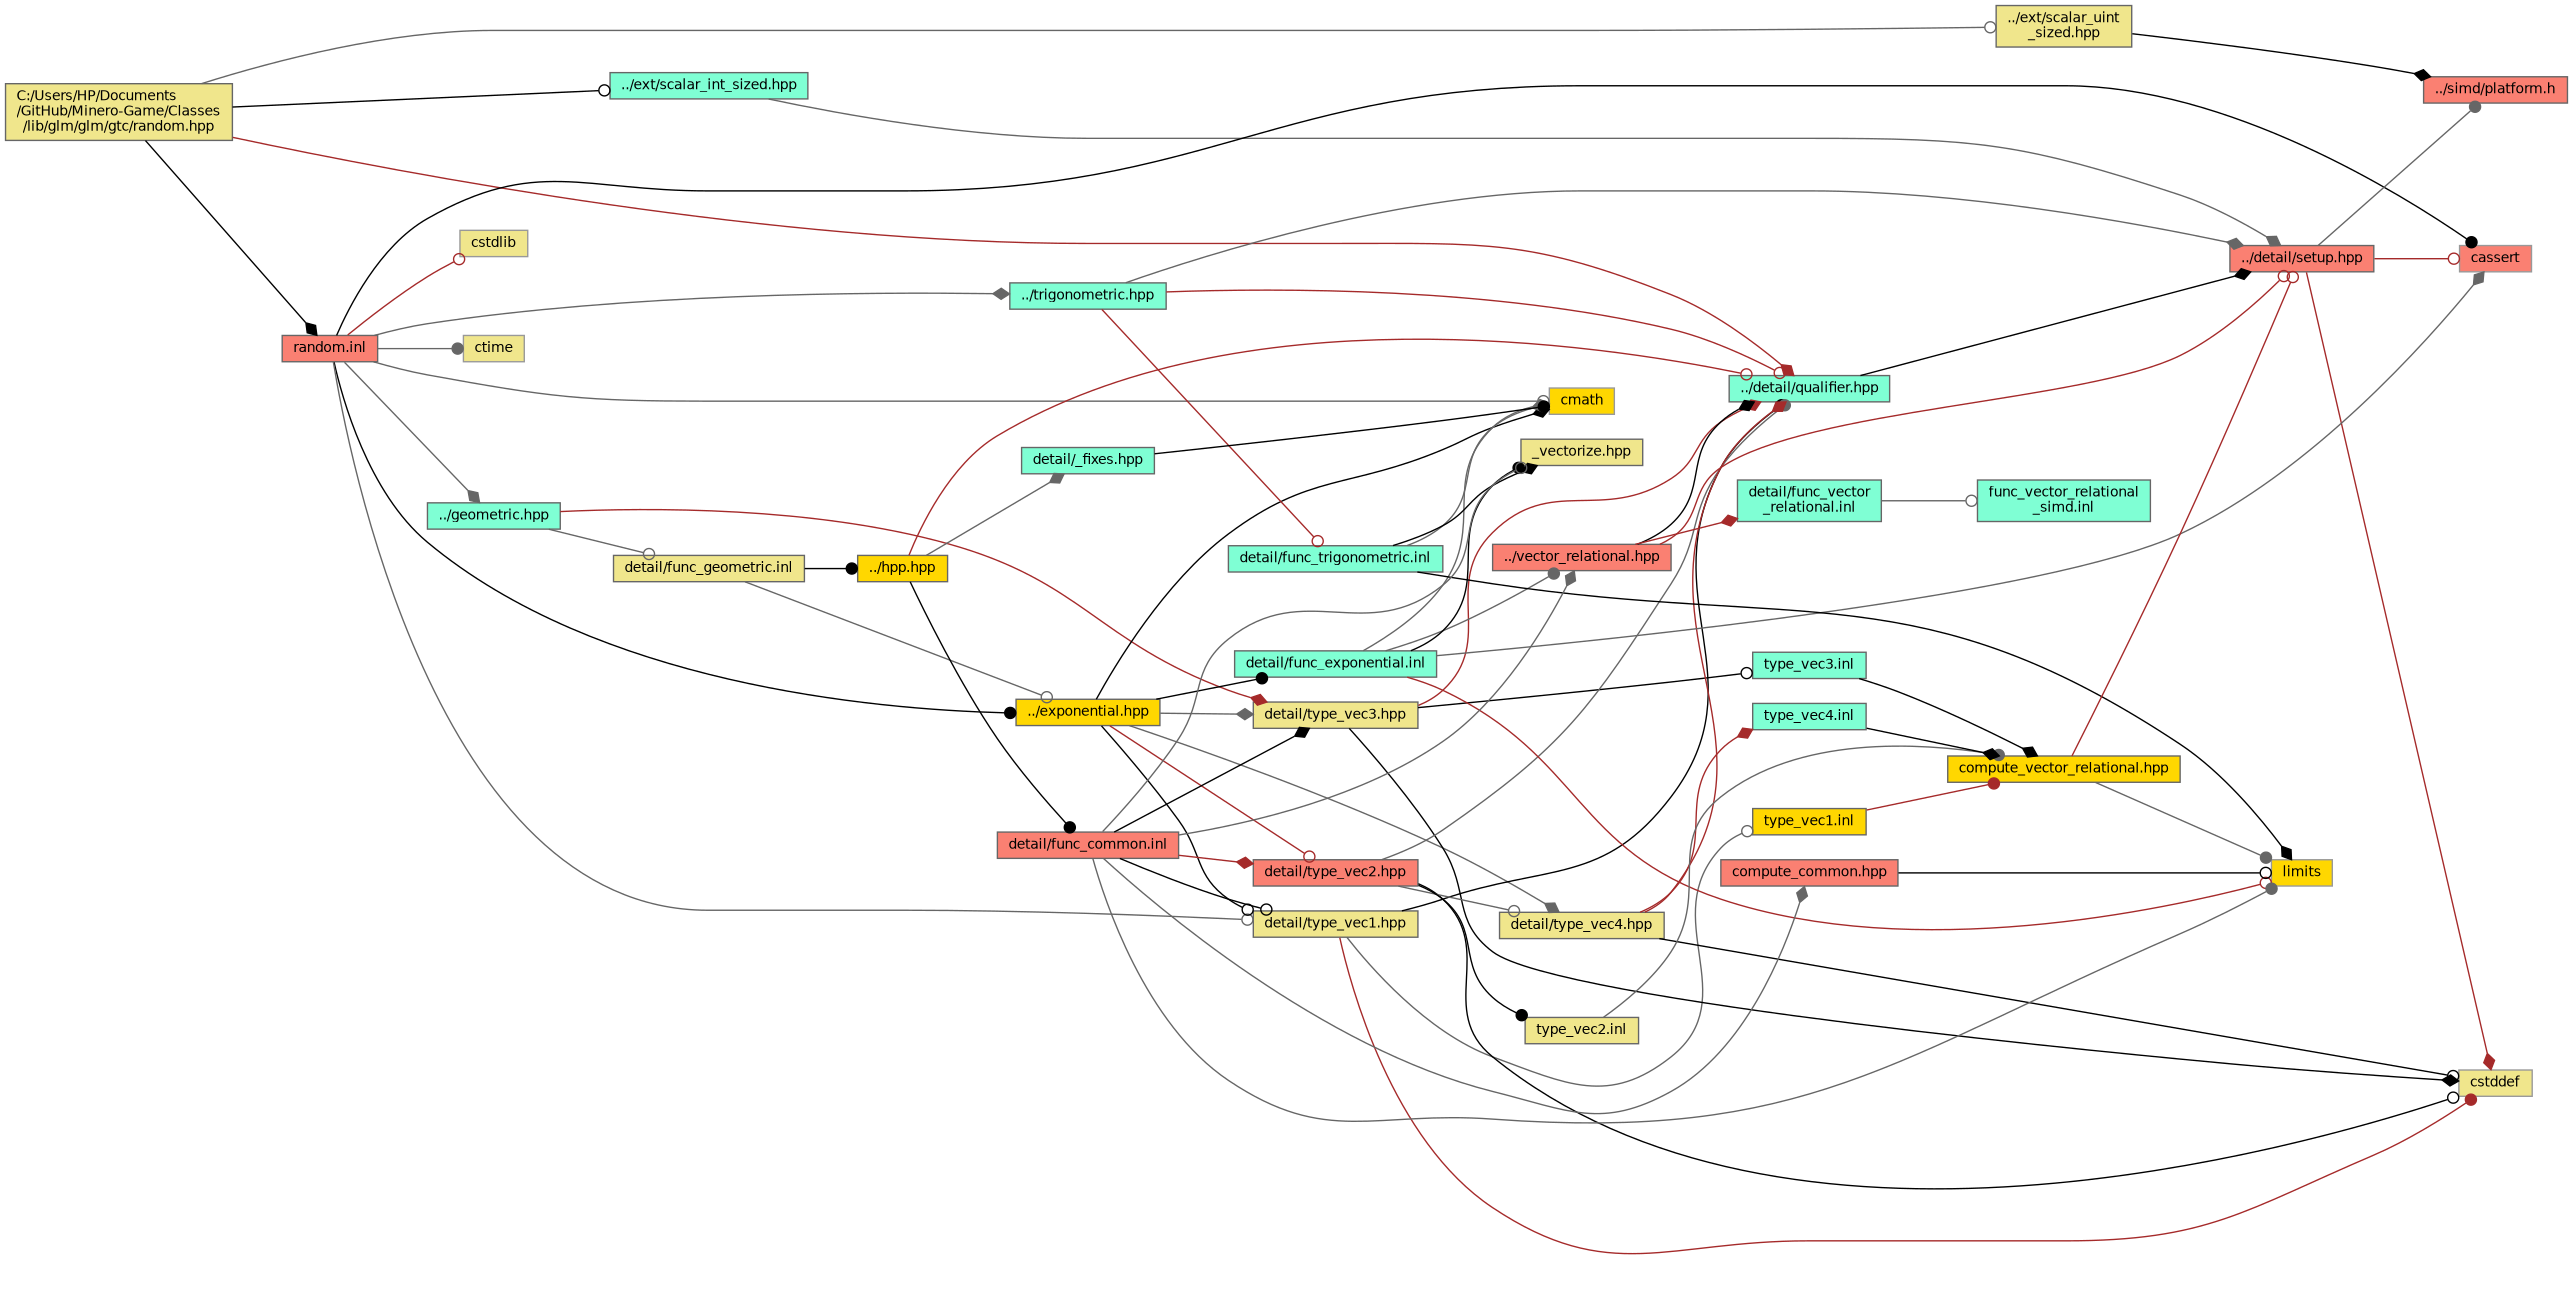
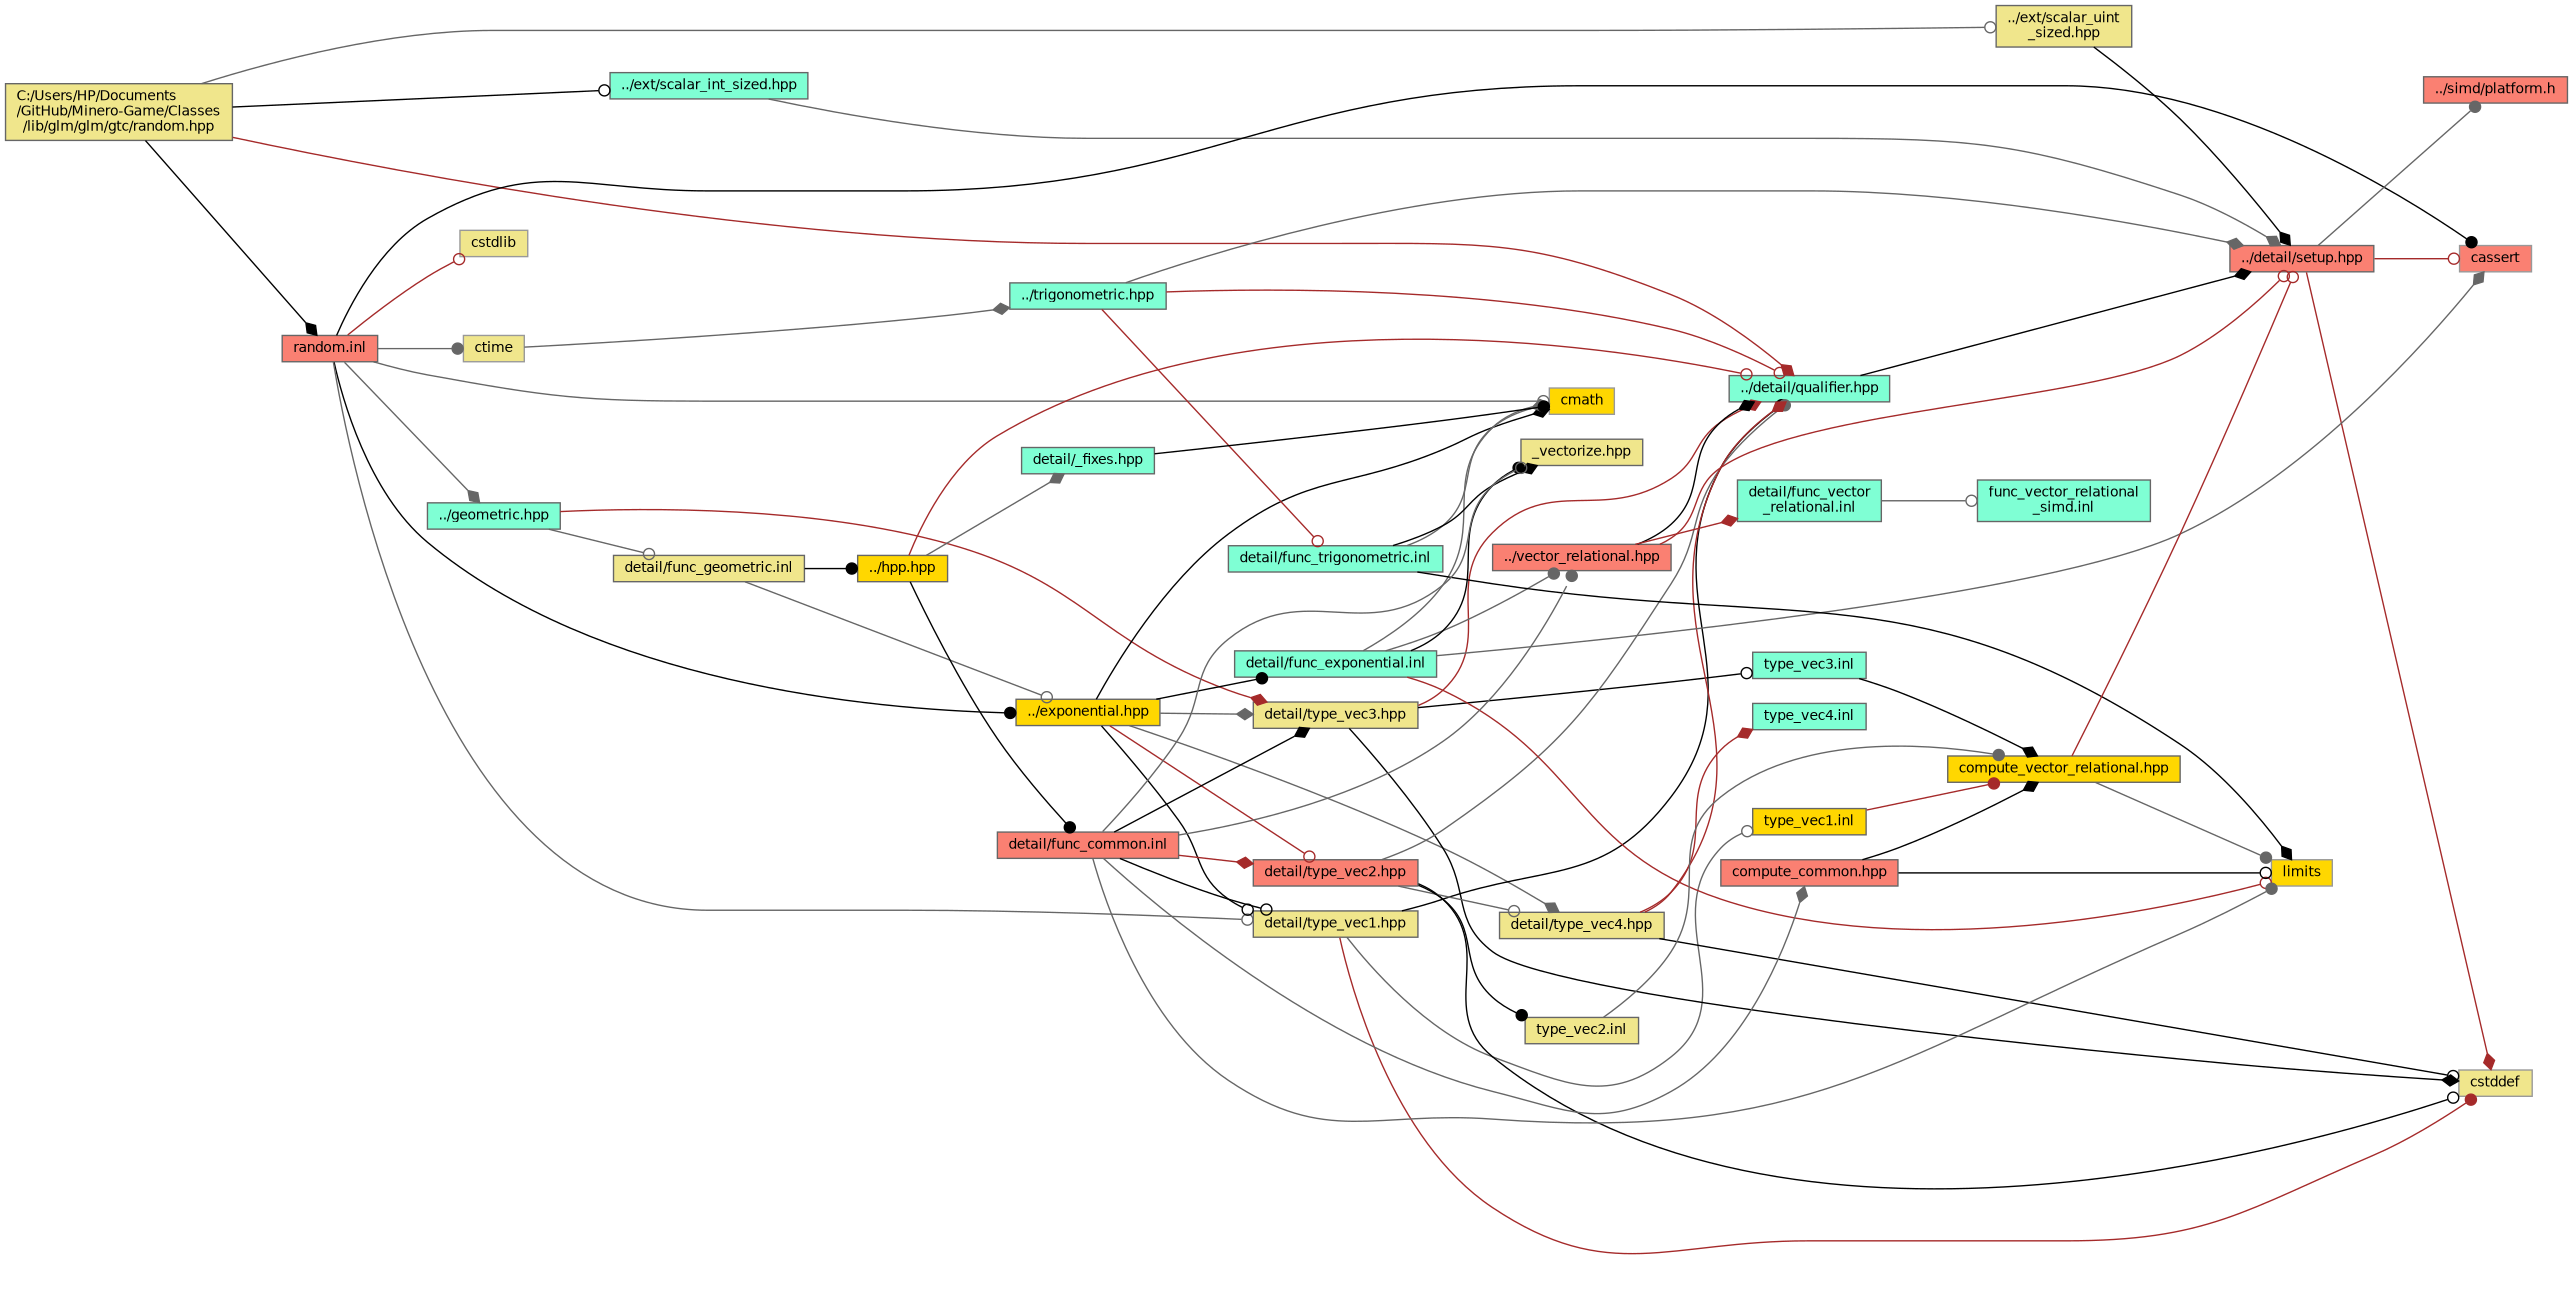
(2273, 52) -> (2194, 132)
(682, 299) -> (759, 332)
(1913, 738) -> (1944, 829)
(1408, 763) -> (1408, 763)
